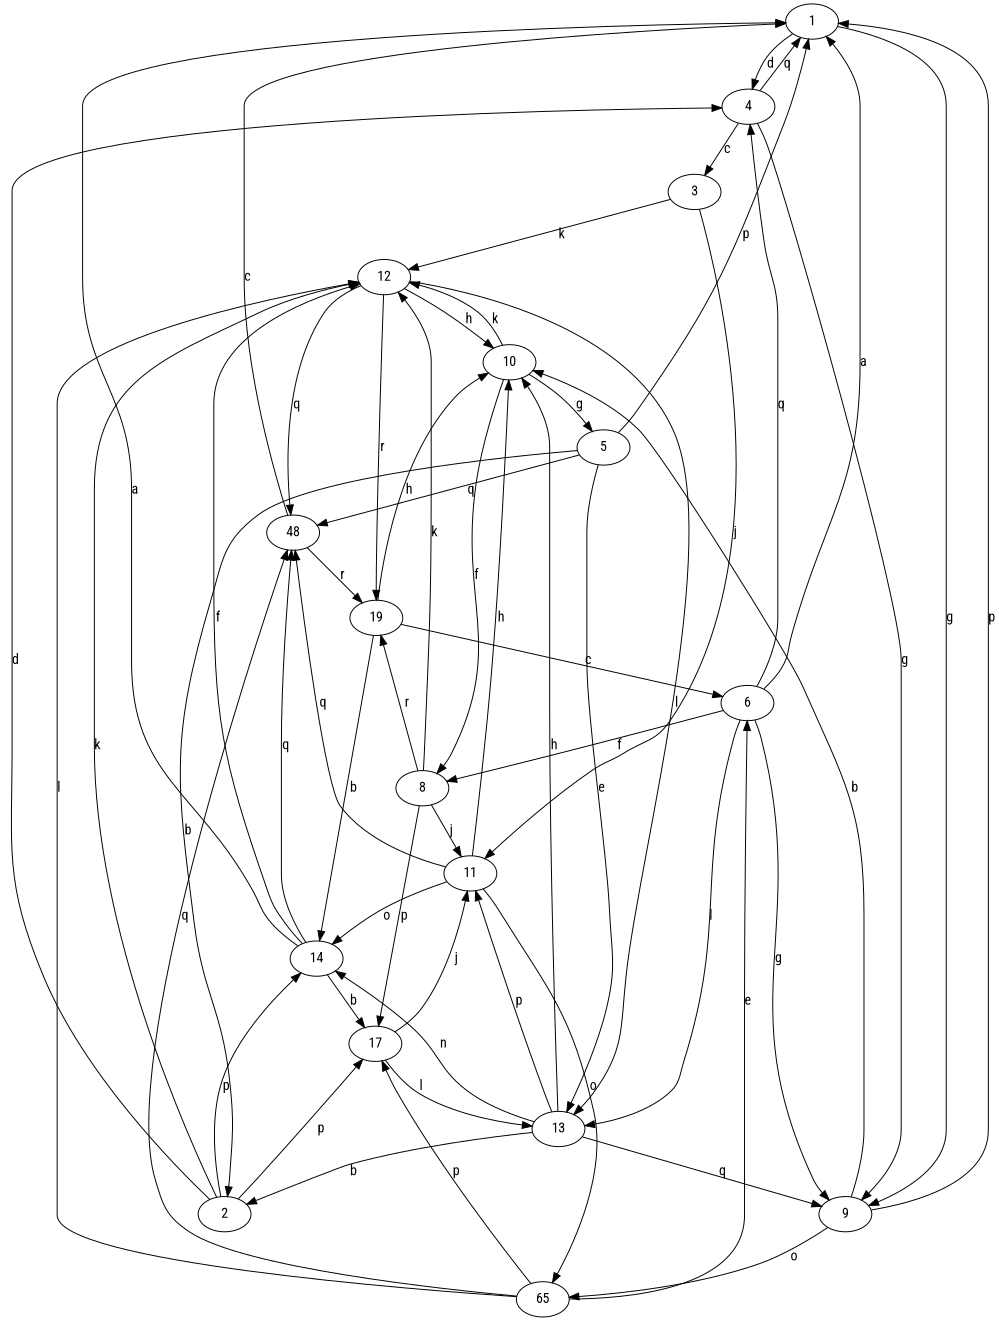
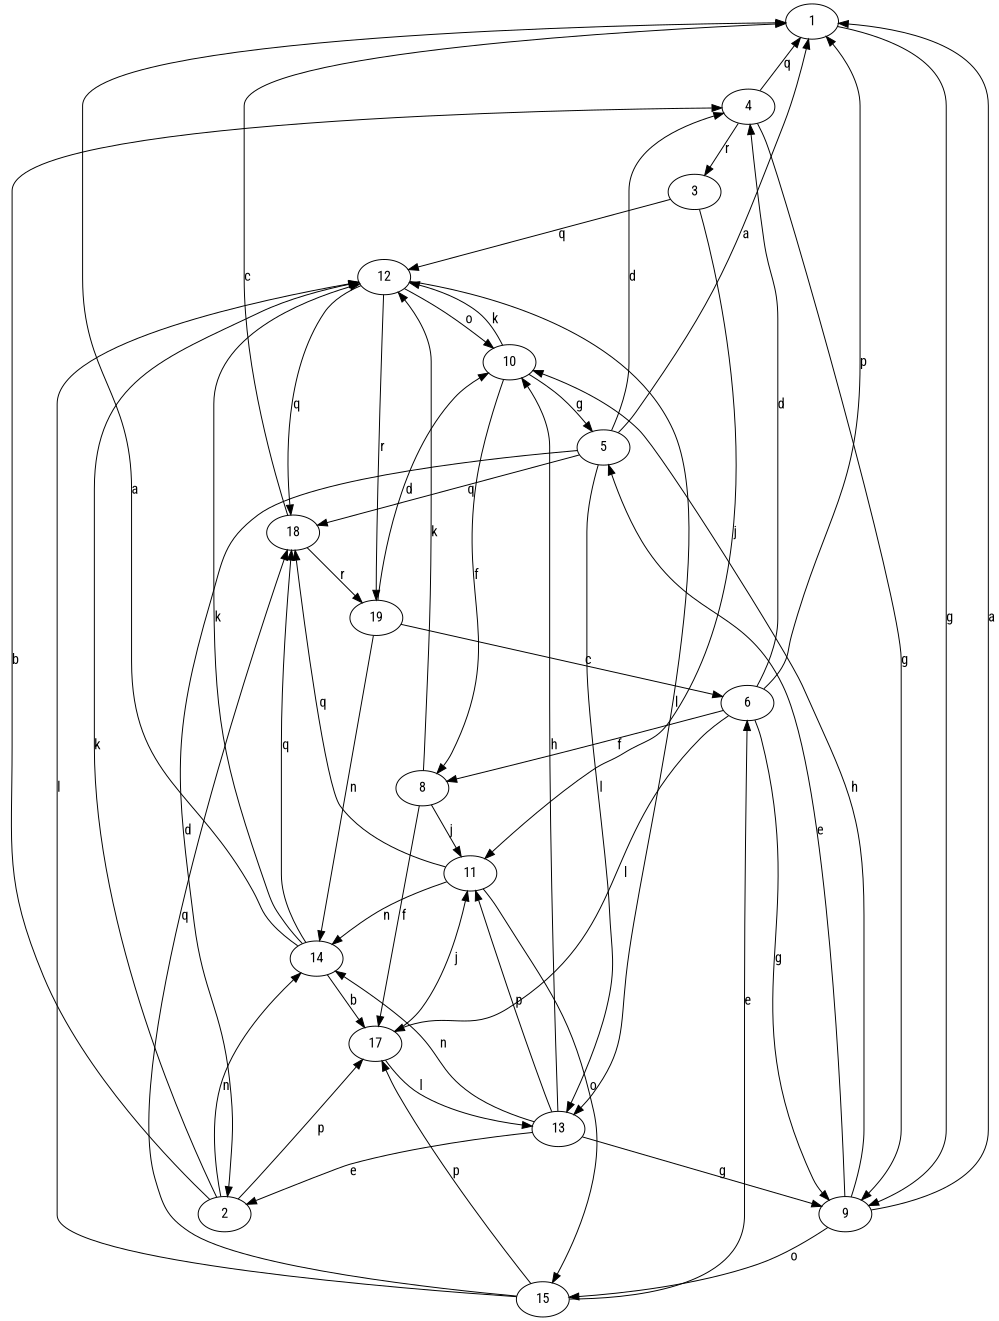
(770, 53) -> (629, 251)
(727, 149) -> (727, 149)
(562, 235) -> (562, 235)
(746, 235) -> (746, 235)
(469, 320) -> (469, 320)
(863, 362) -> (863, 362)
(781, 405) -> (781, 405)
(409, 490) -> (409, 490)
(293, 533) -> (293, 533)
(218, 618) -> (218, 618)
(992, 618) -> (992, 618)
(495, 623) -> none
(16, 660) -> (16, 660)
(401, 708) -> none
(353, 788) -> (353, 788)
(602, 788) -> (602, 788)
(855, 788) -> (855, 788)
none -> (812, 801)
(188, 831) -> (188, 831)
(387, 916) -> (387, 916)
(404, 916) -> (404, 916)
(707, 949) -> (598, 913)
(226, 1086) -> (226, 1086)
(353, 1172) -> (353, 1172)
(722, 1172) -> (722, 1172)
(543, 1299) -> (543, 1299)
